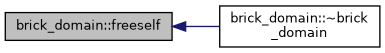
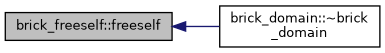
(89, 26) -> (89, 26)
